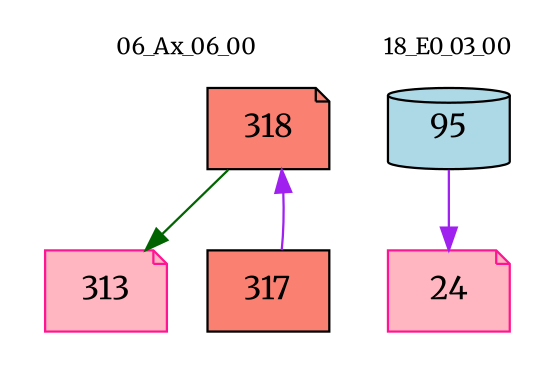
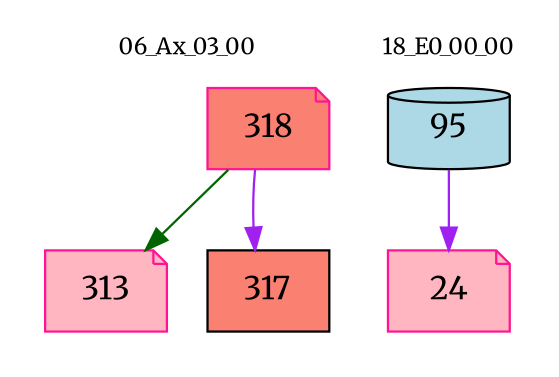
(187, 48) -> (187, 48)
(449, 48) -> (449, 48)
(268, 129) -> (268, 129)
(283, 221) -> (253, 199)
